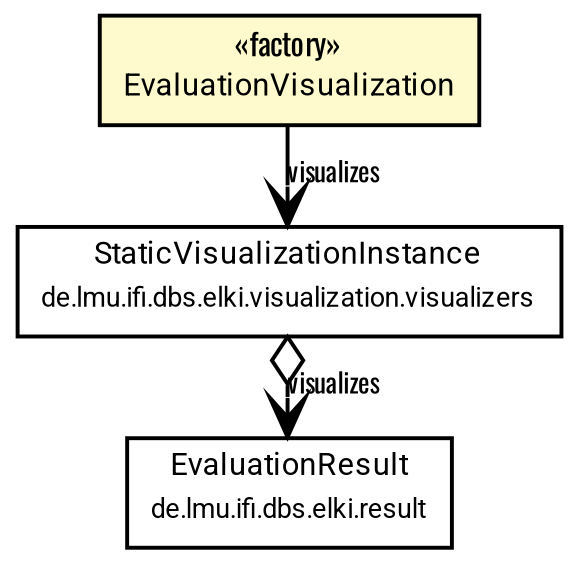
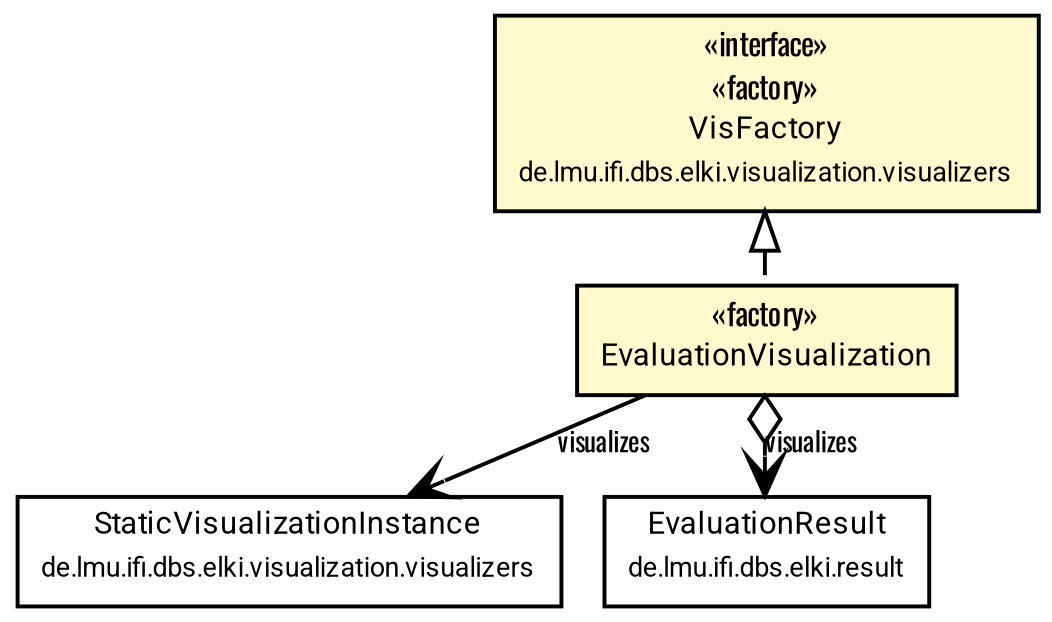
none -> (765, 113)
(288, 391) -> (765, 450)
